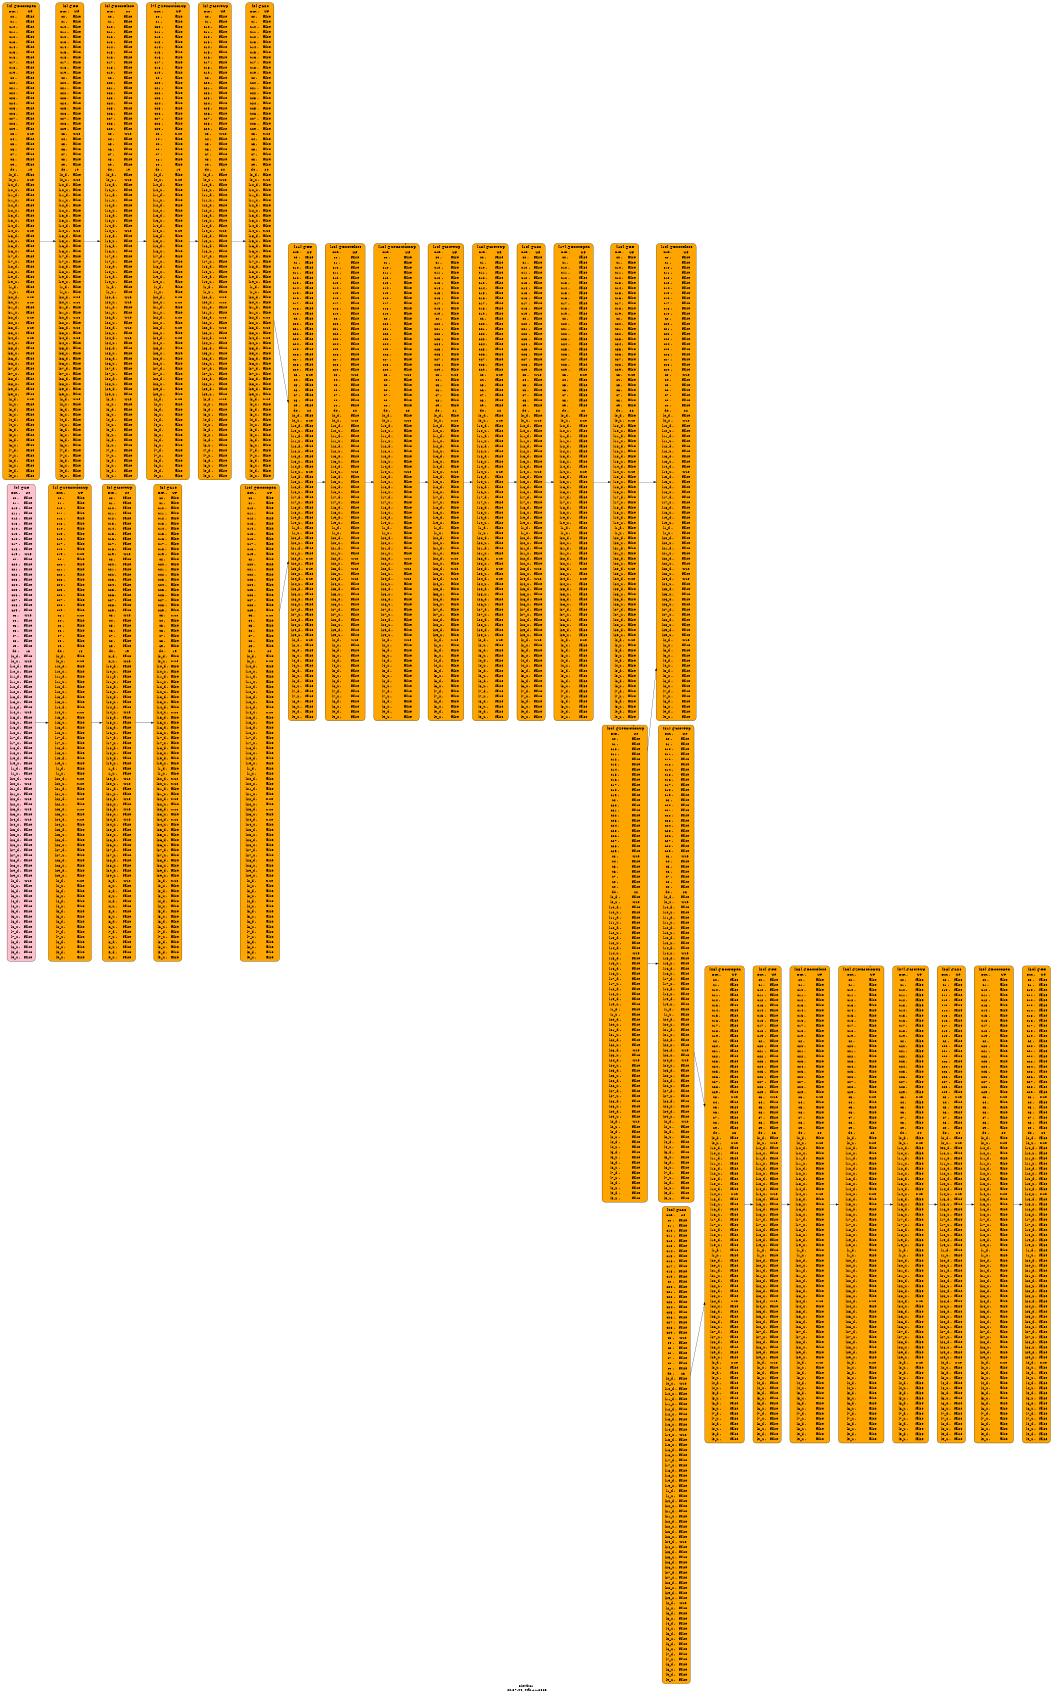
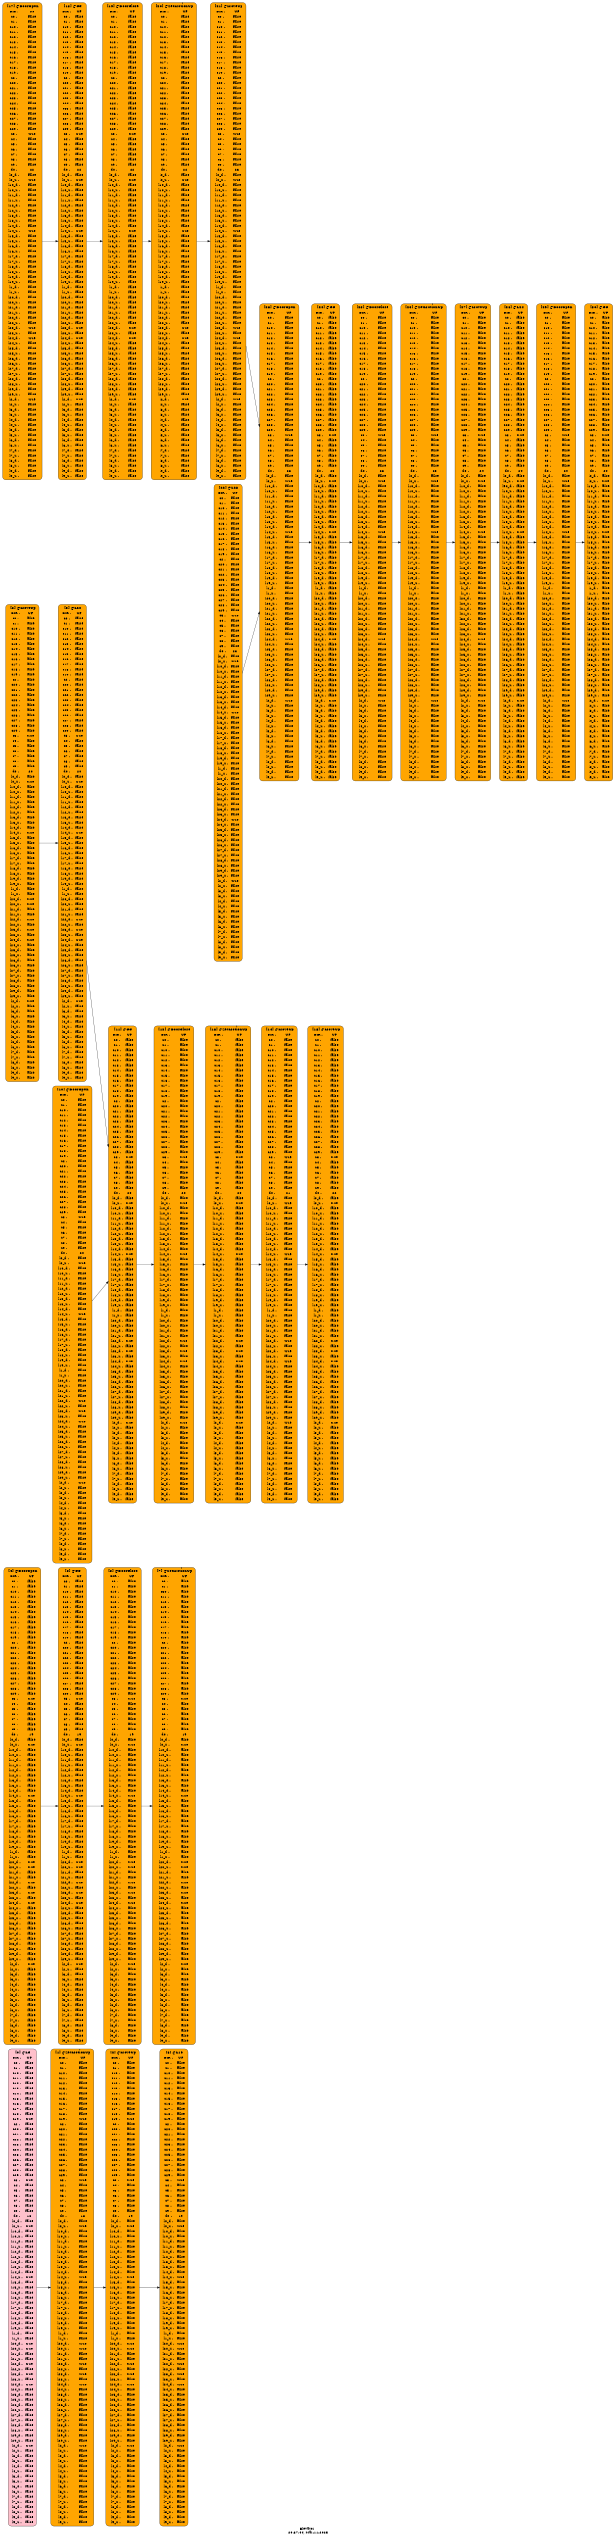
(192, 241) -> none
(531, 482) -> none
(439, 594) -> (273, 1377)
(652, 711) -> (146, 241)
